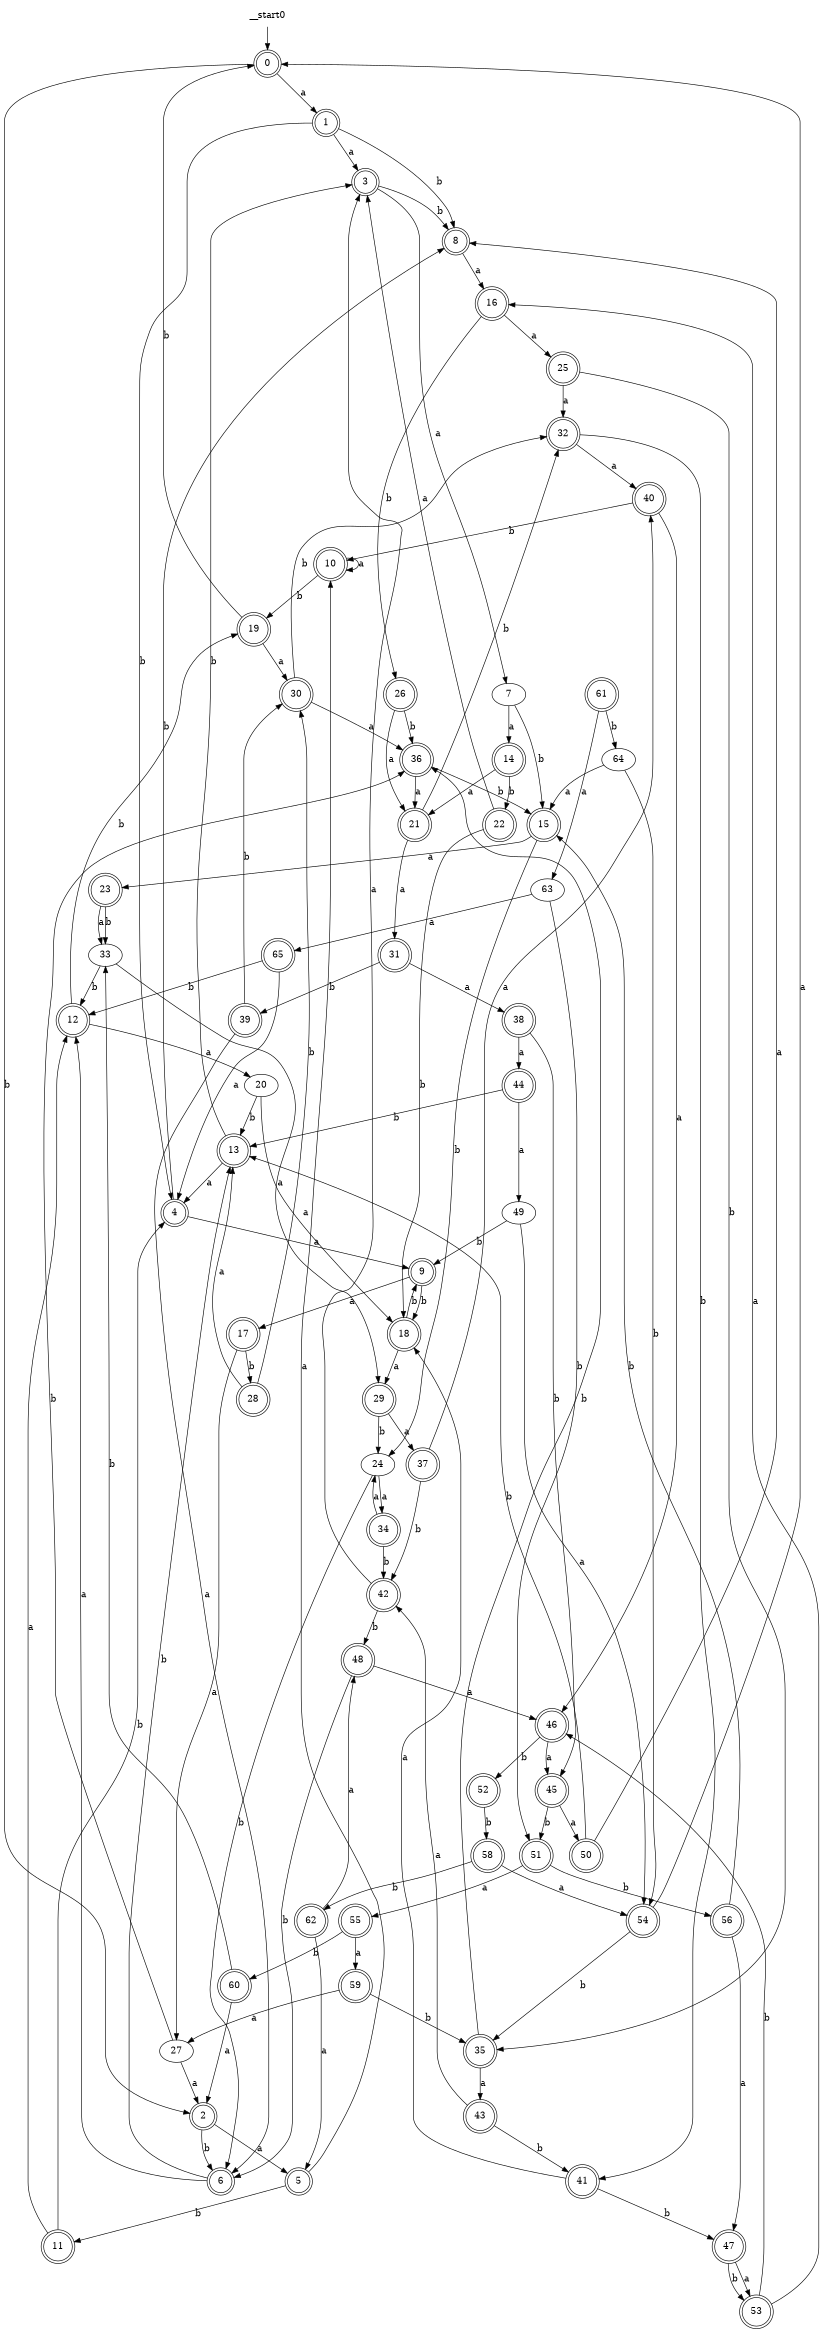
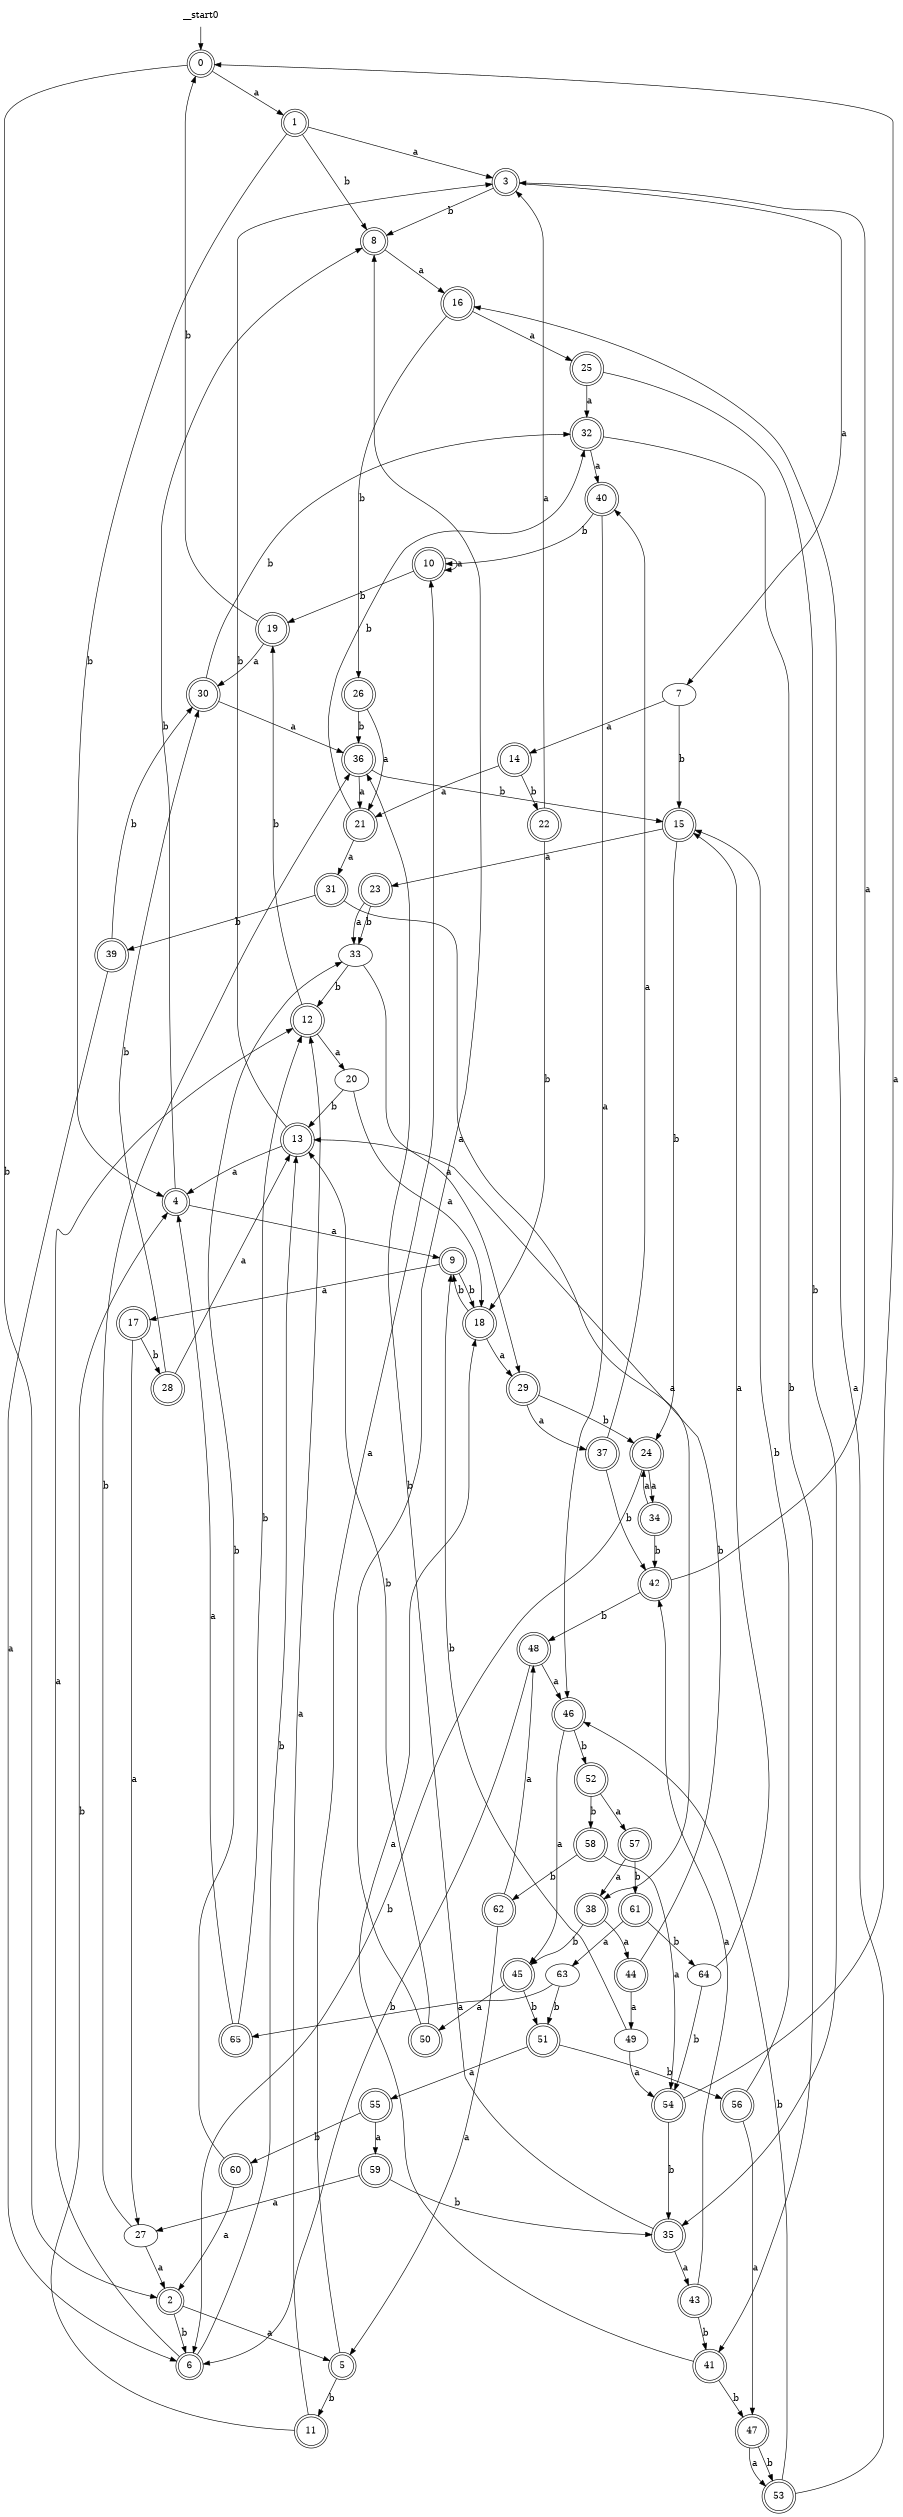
(378, 1465) -> (647, 1454)
none -> (635, 1845)
